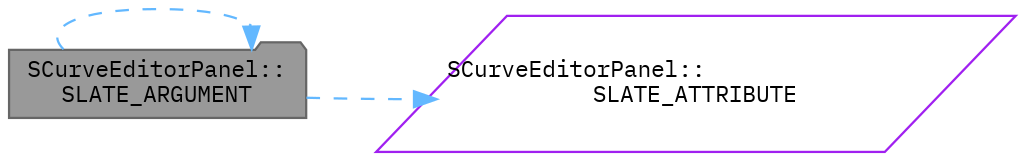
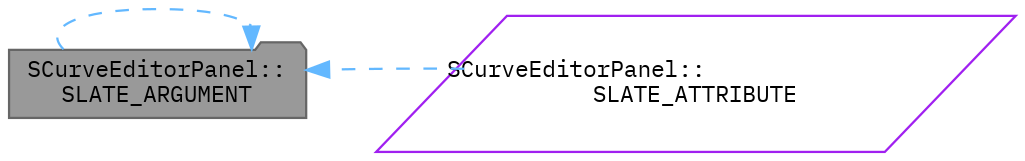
(360, 99) -> (397, 69)
